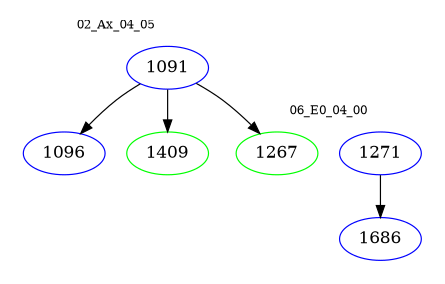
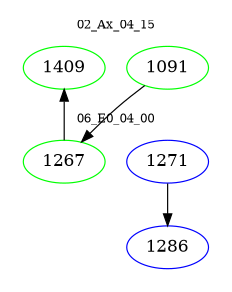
(116, 26) -> (116, 26)
(168, 68) -> (168, 68)
(168, 105) -> (64, 121)
(64, 153) -> none
(380, 239) -> (168, 247)
